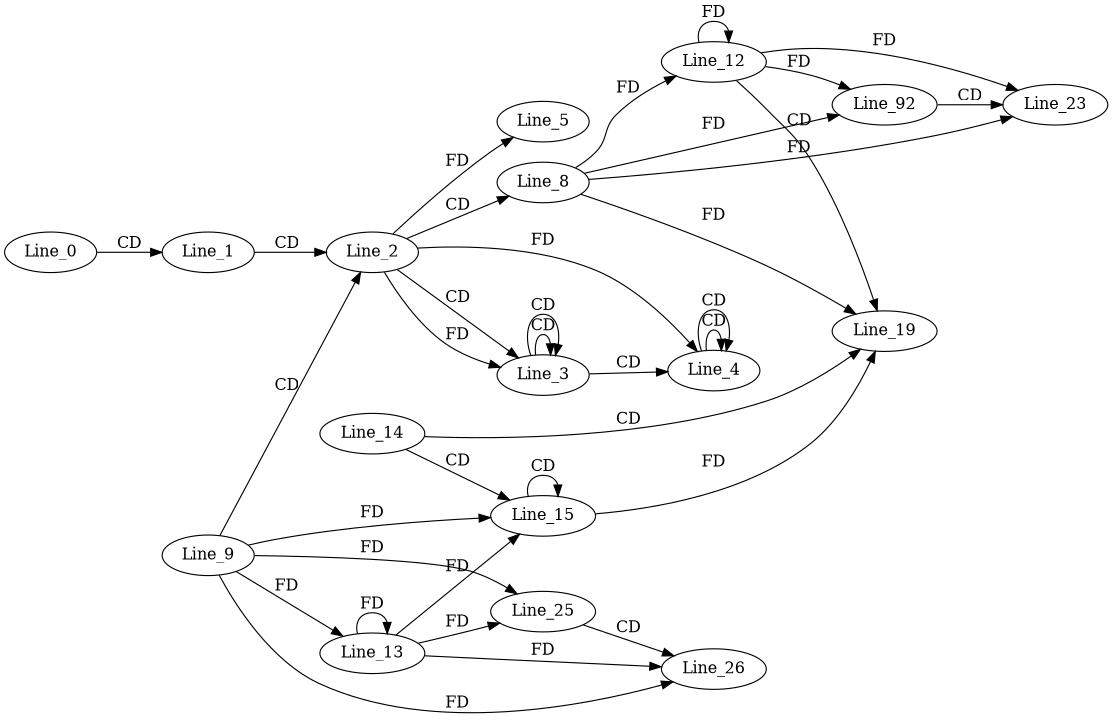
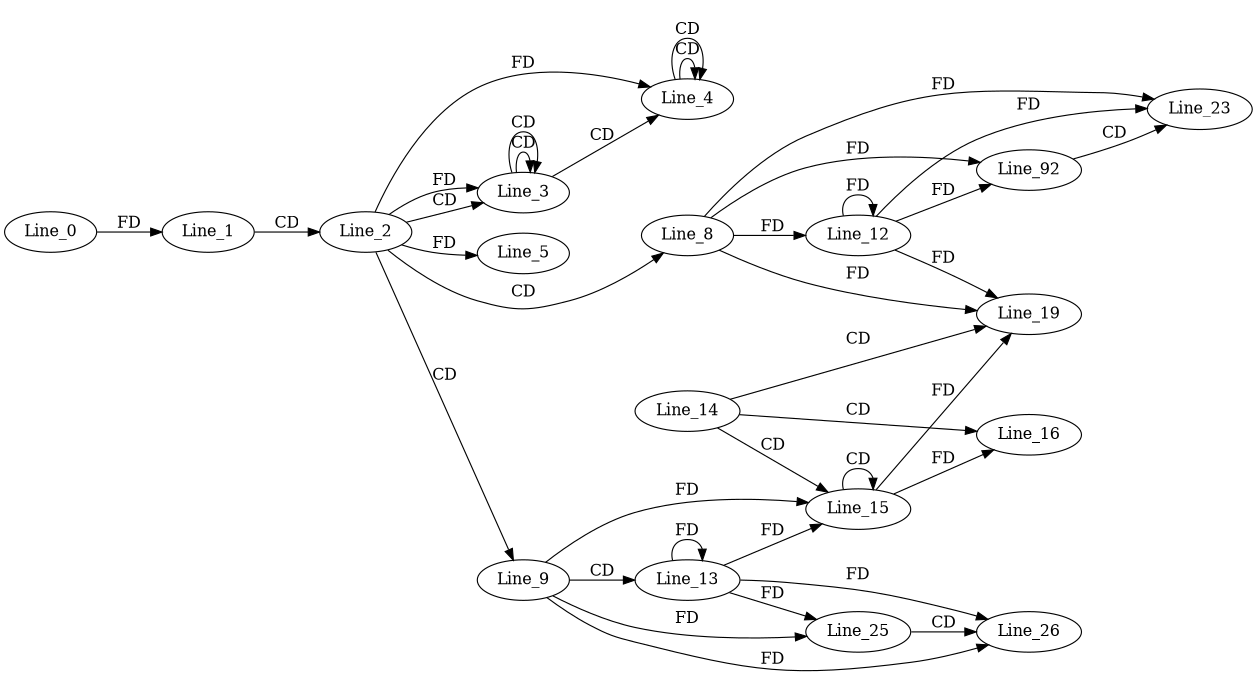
(799, 121) -> (944, 259)
(129, 244) -> (129, 224)
(288, 409) -> (442, 401)
none -> (1029, 435)
(287, 586) -> (602, 572)
